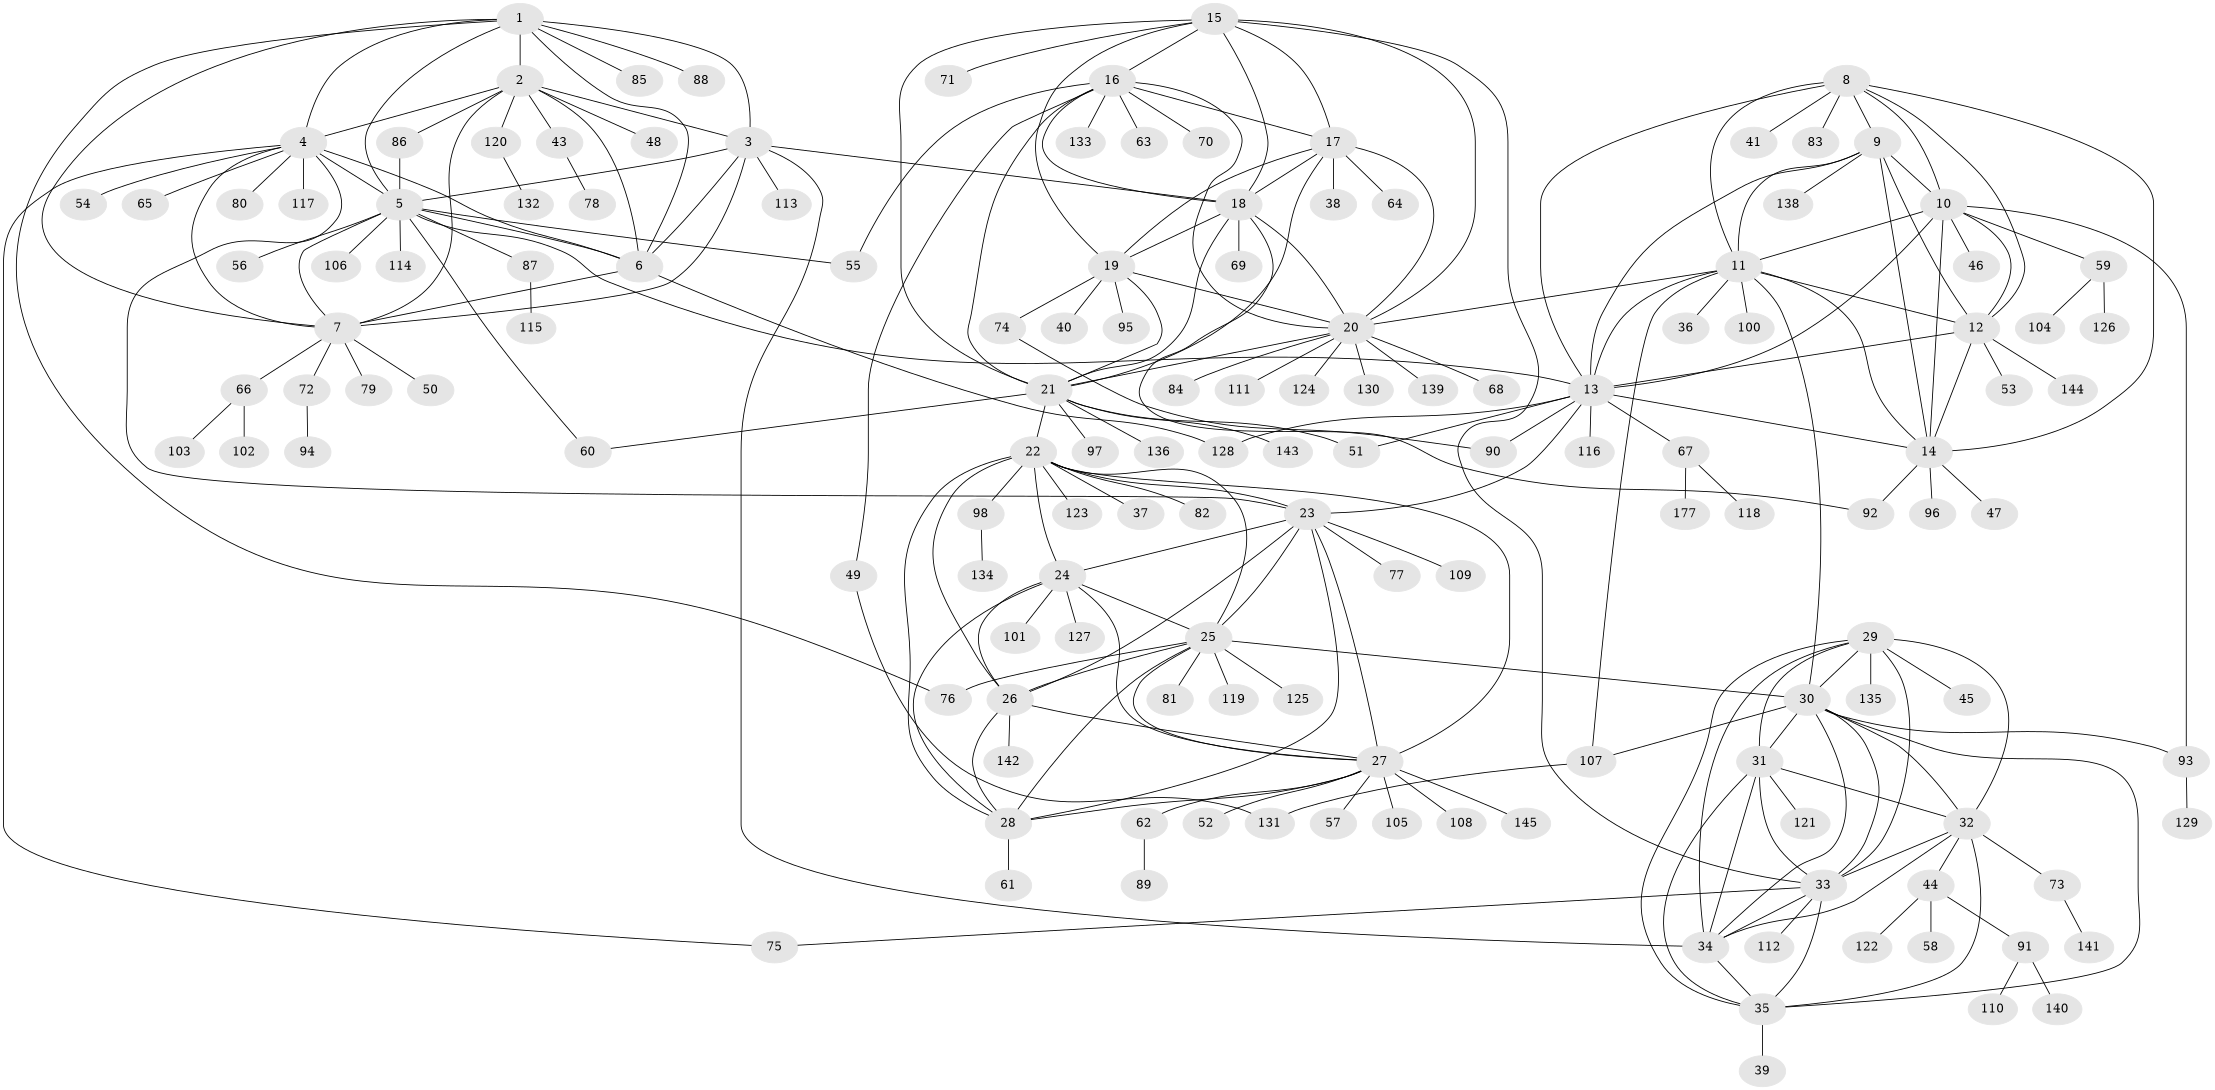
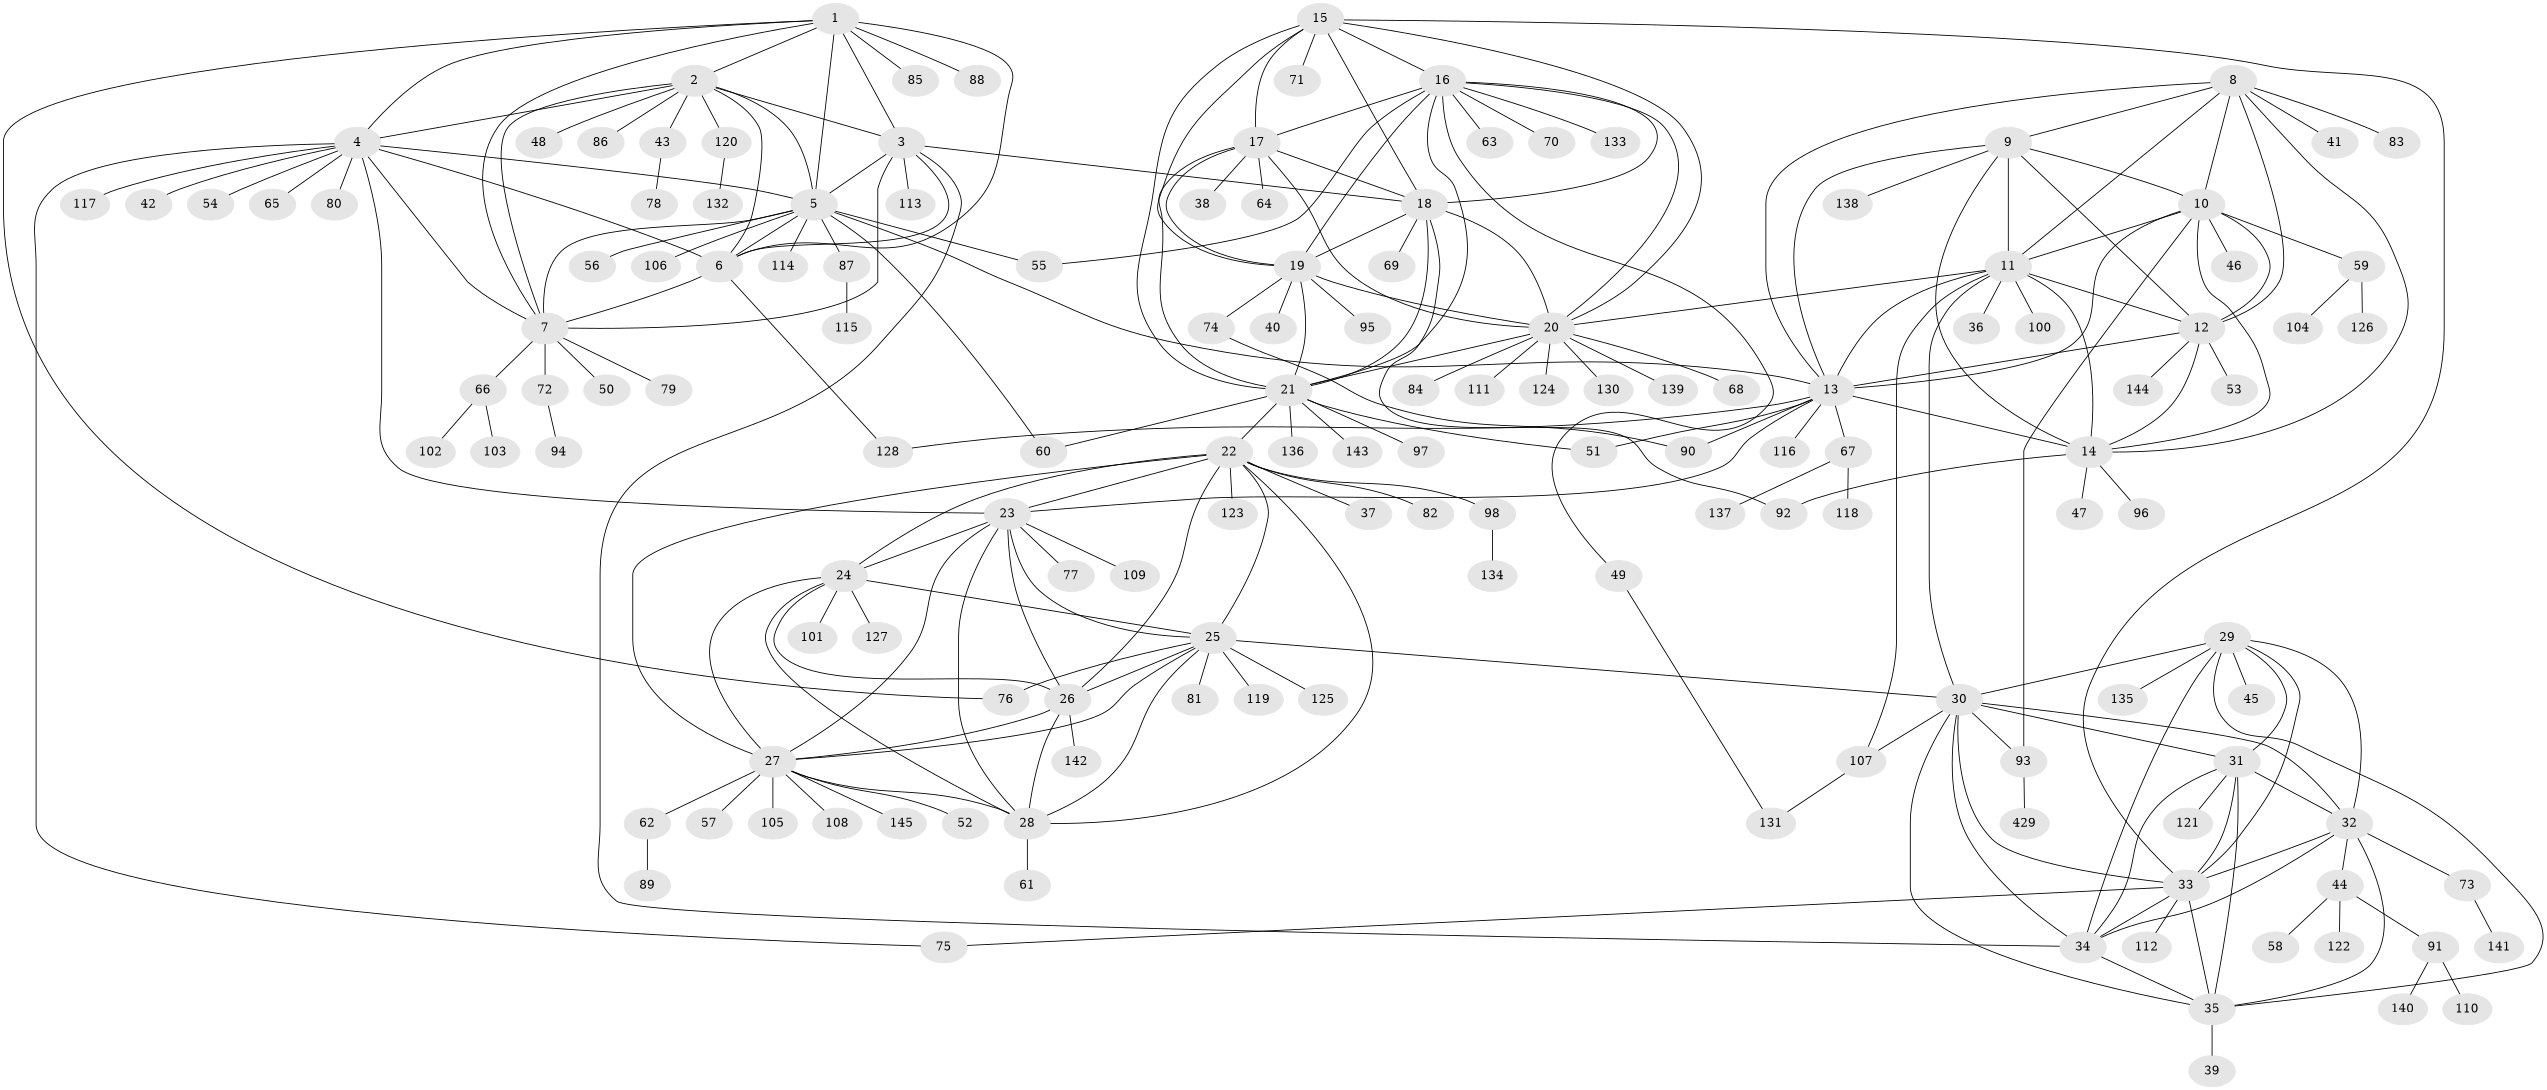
none -> (1364, 170)
(400, 171) -> (782, 122)
none -> (149, 205)
(1685, 514) -> (1720, 514)
(2187, 824) -> (2025, 824)
